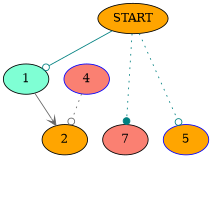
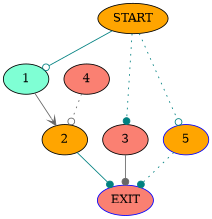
(87, 79) -> (87, 79)
(125, 140) -> (125, 140)
none -> (125, 200)
